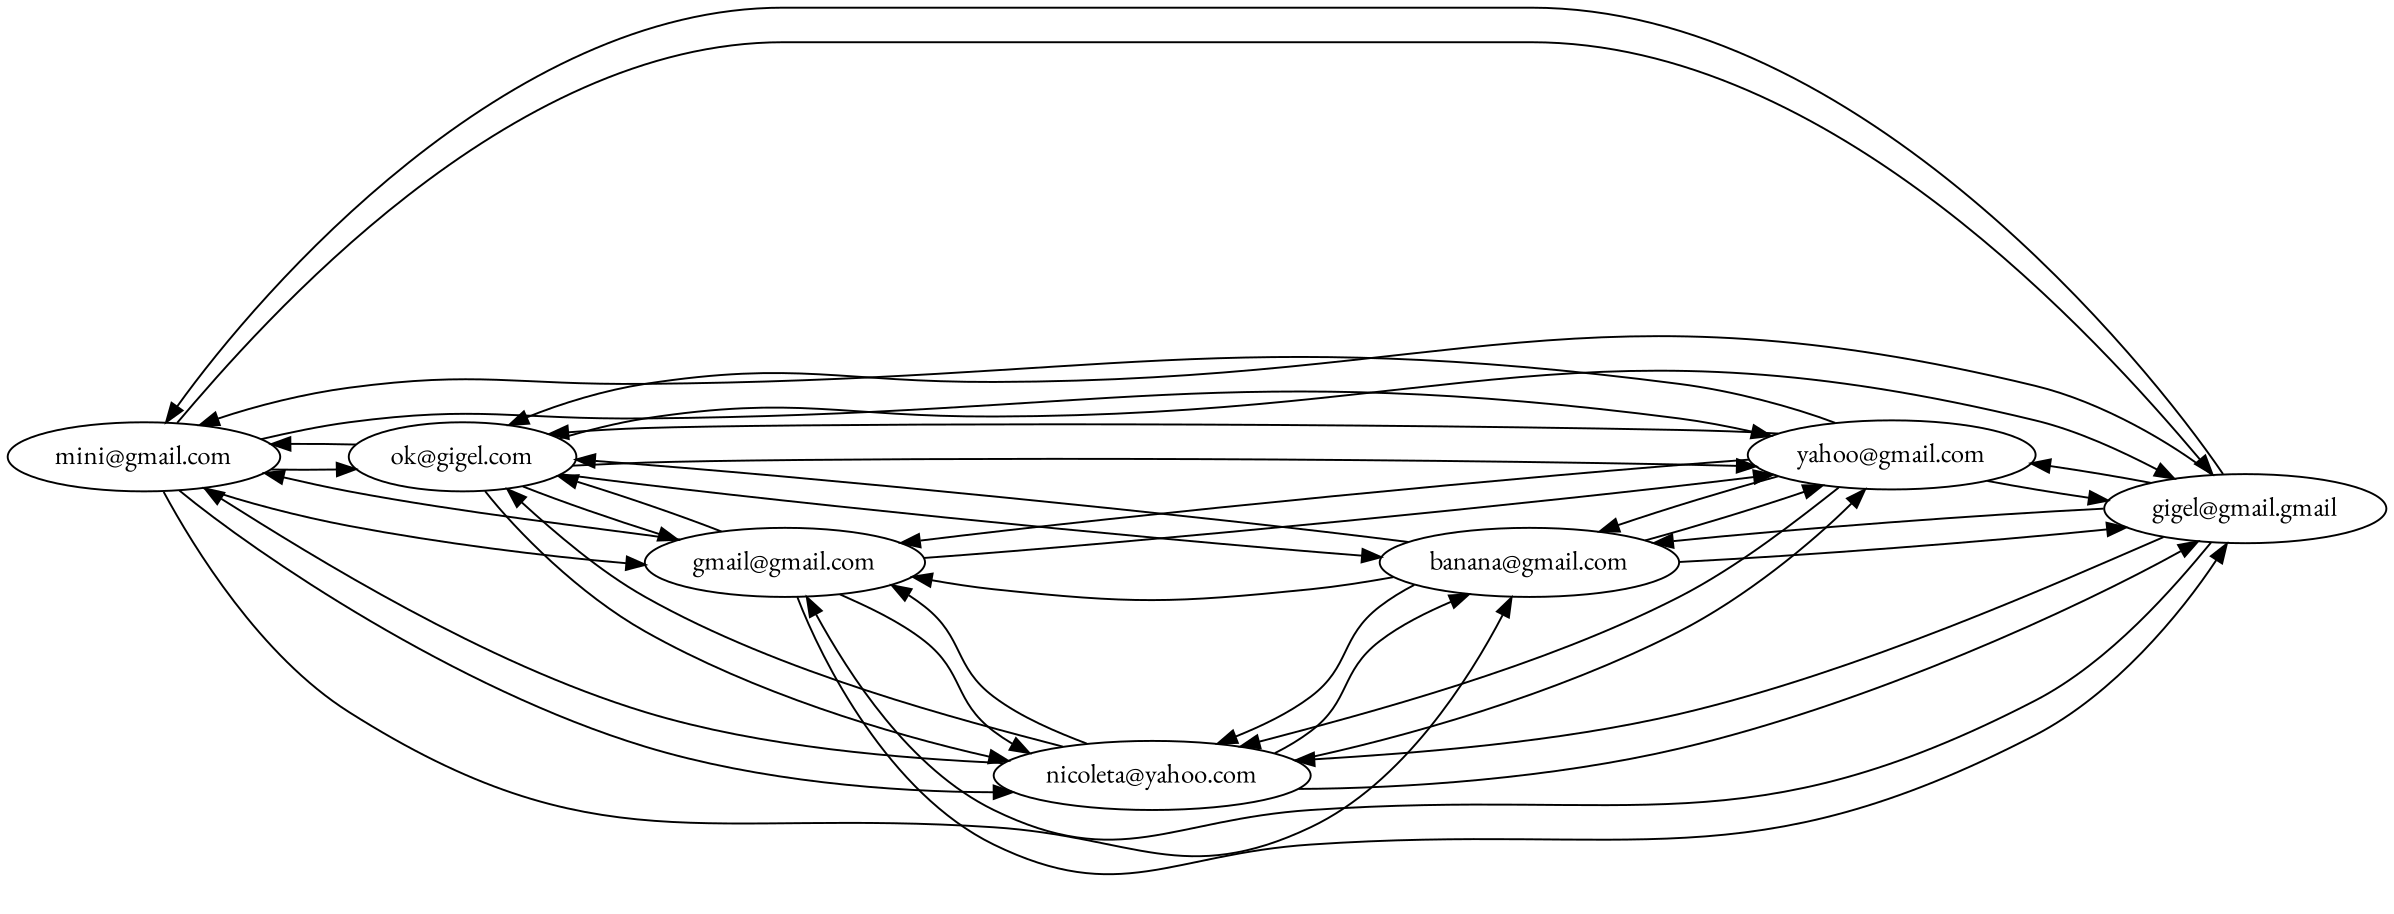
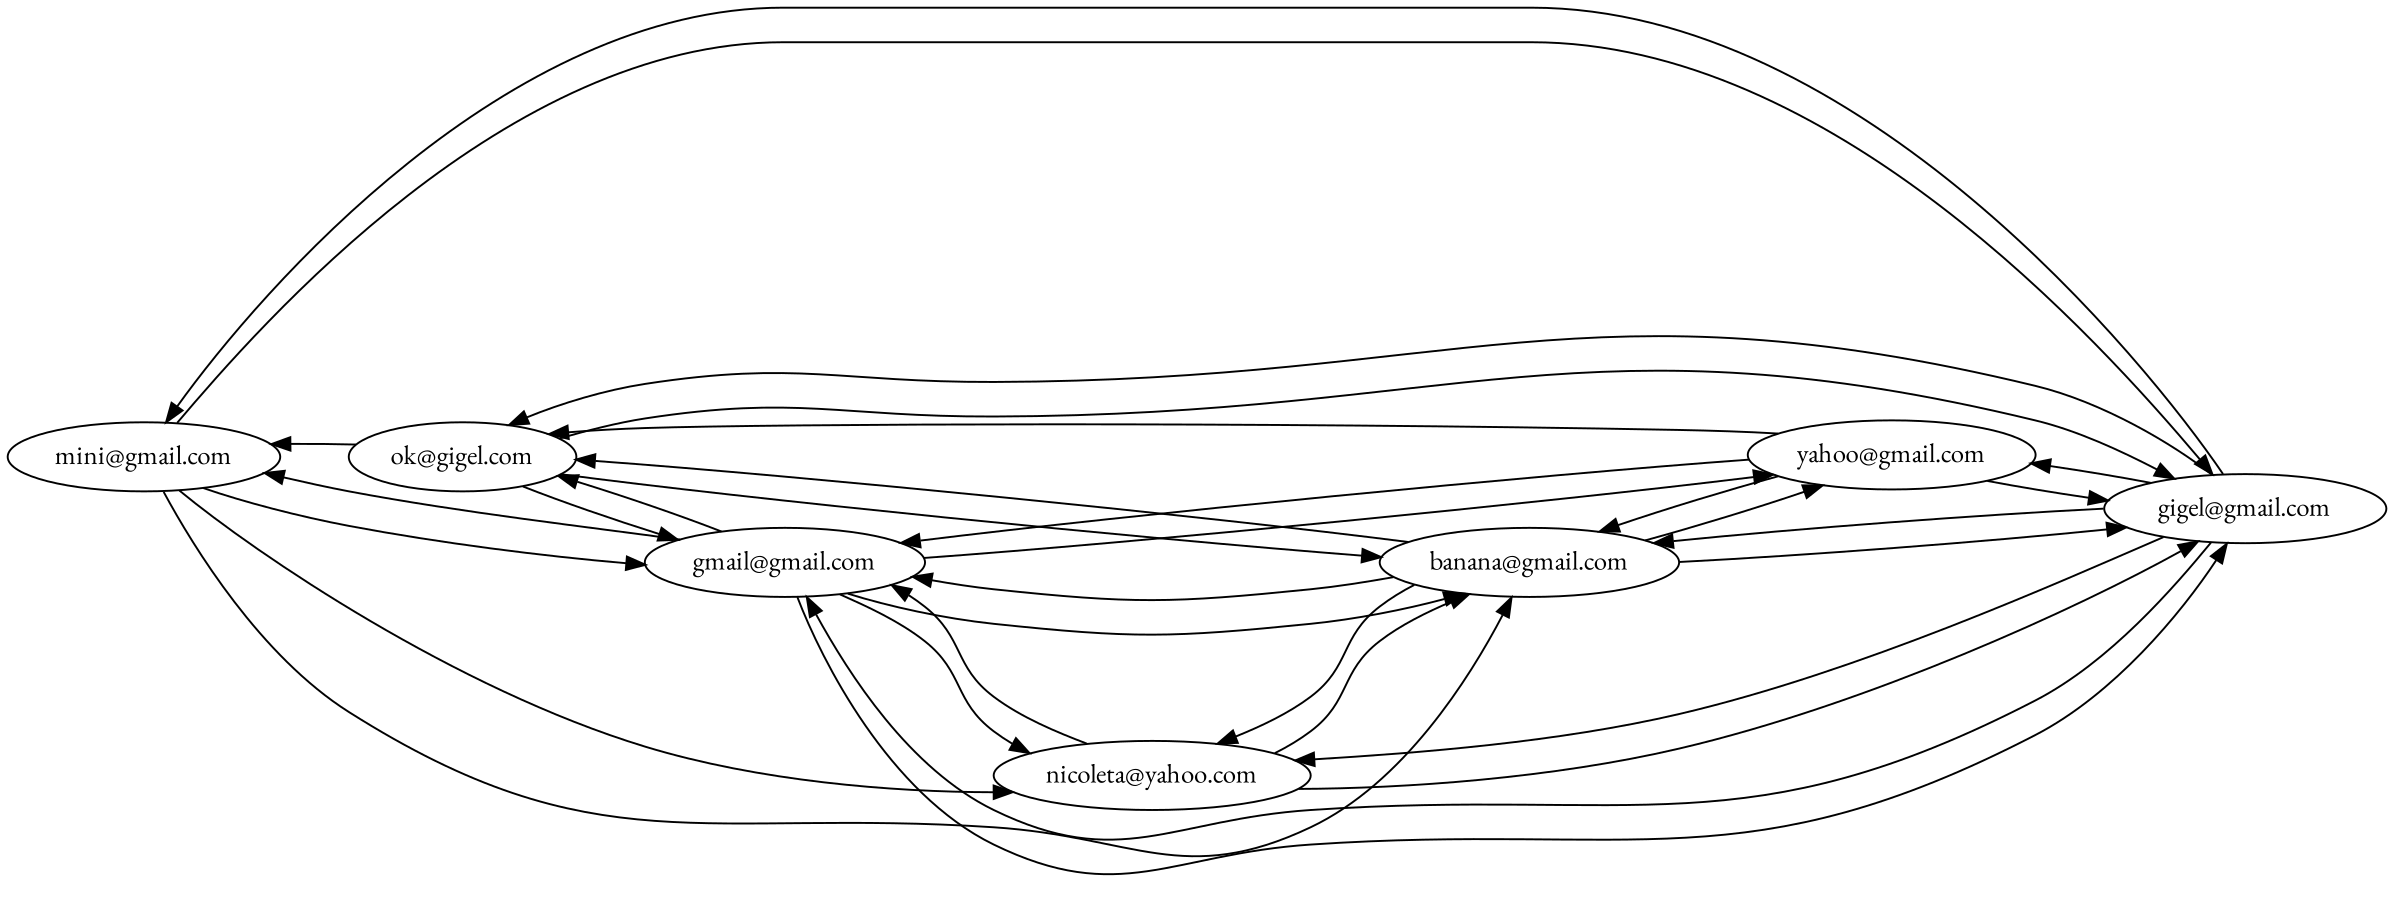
(1028, 368) -> none
(1007, 404) -> none
(1155, 459) -> none
(304, 470) -> none
(2245, 509) -> (2245, 509)
none -> (1146, 635)
(1564, 648) -> none
(776, 658) -> none
(714, 666) -> none
(1592, 671) -> none
(592, 694) -> none
